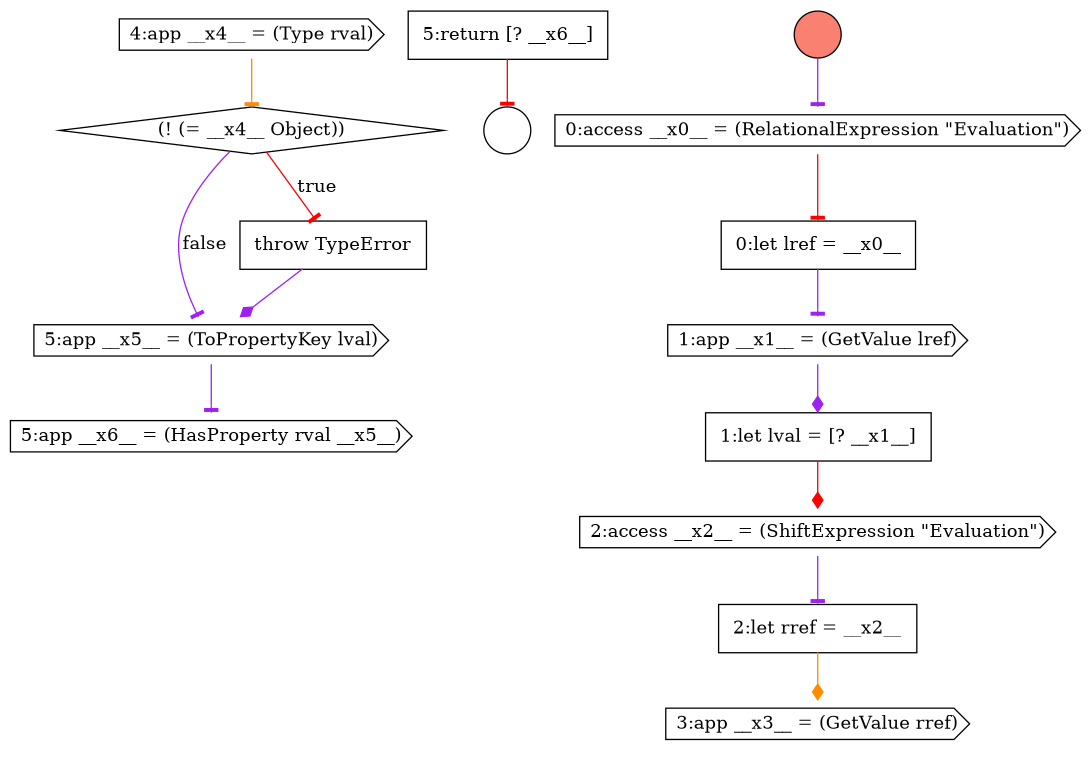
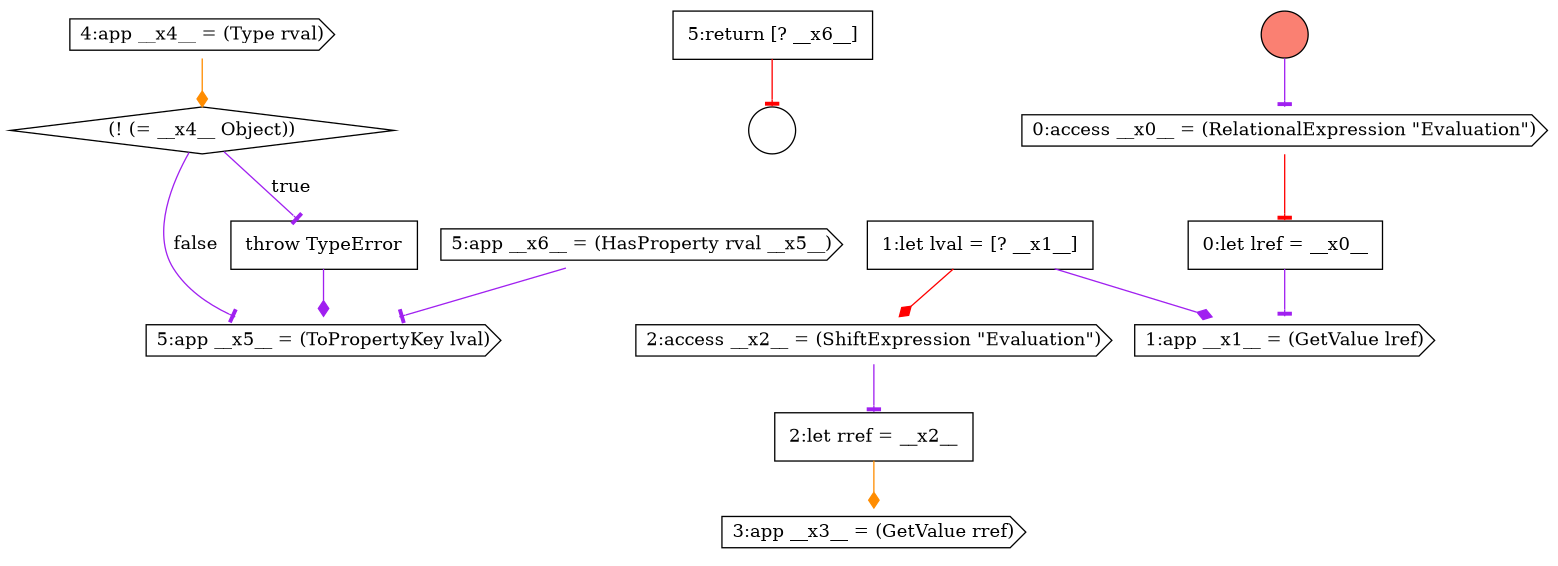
(252, 79) -> (202, 75)
(289, 184) -> (259, 184)
(818, 380) -> (1126, 290)
(211, 385) -> (486, 292)
